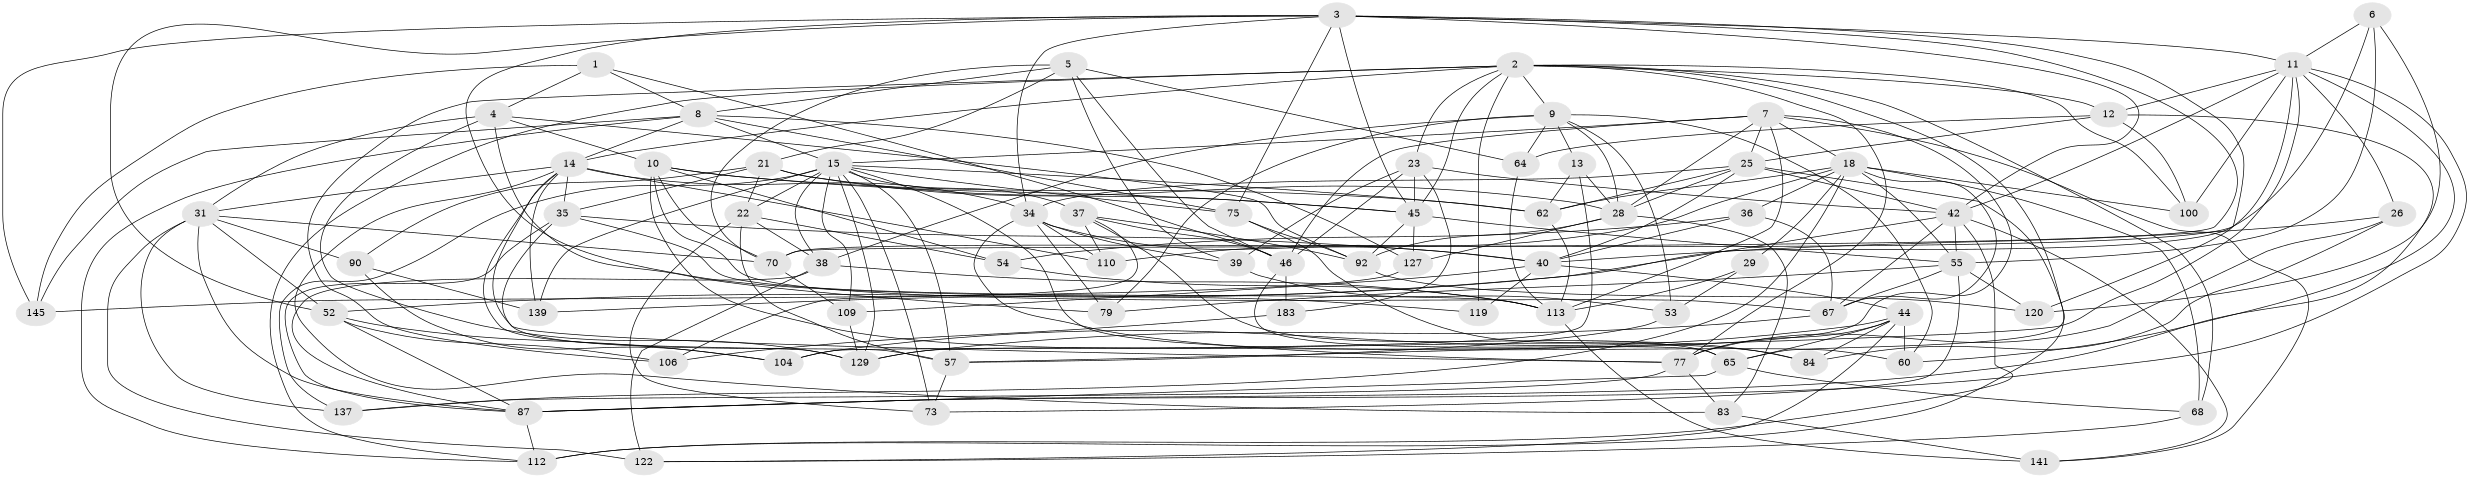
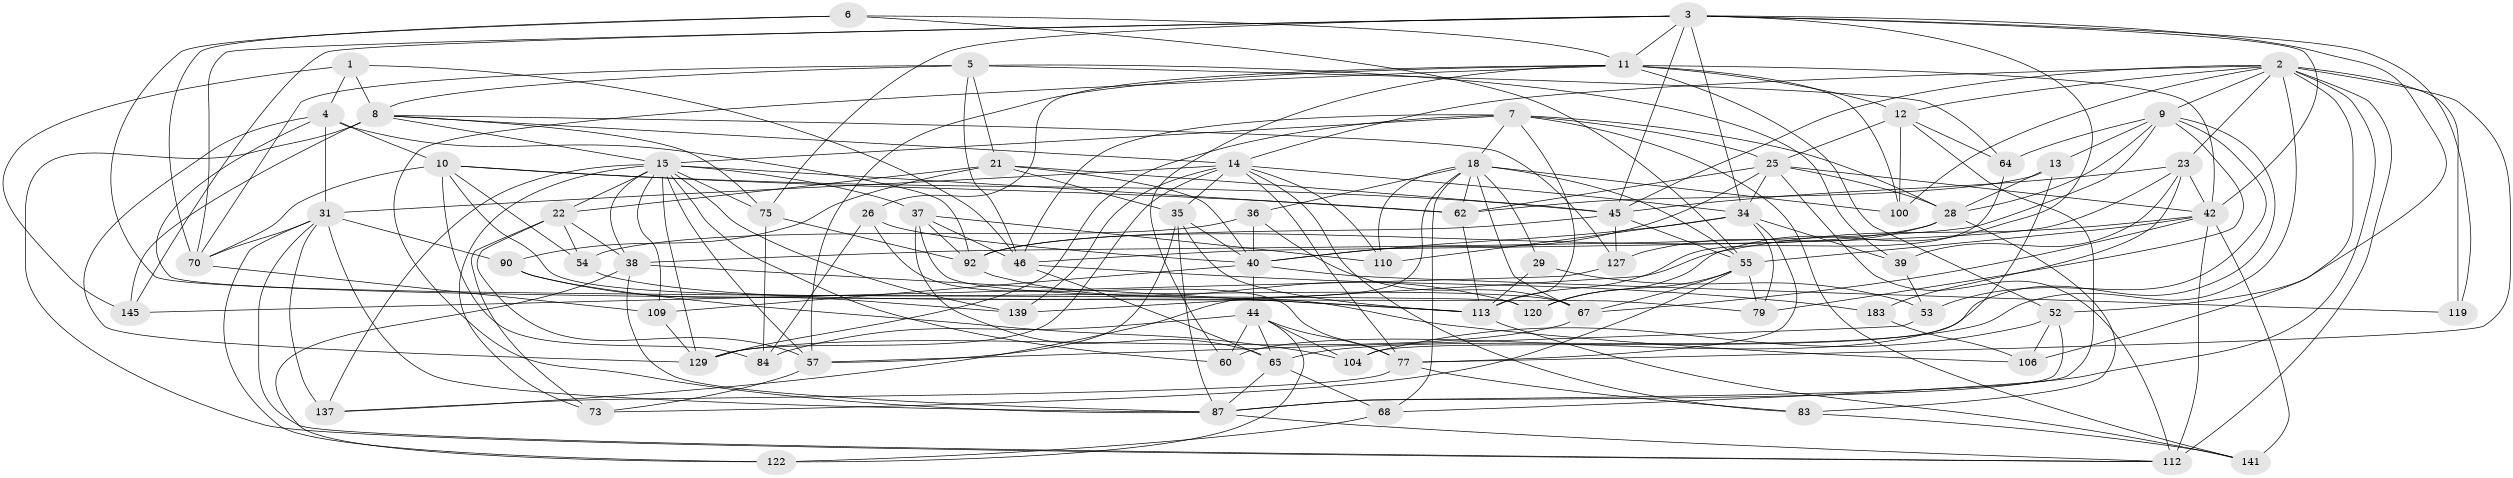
(1315, 187) -> (1143, 184)
(265, 264) -> (1107, 451)
